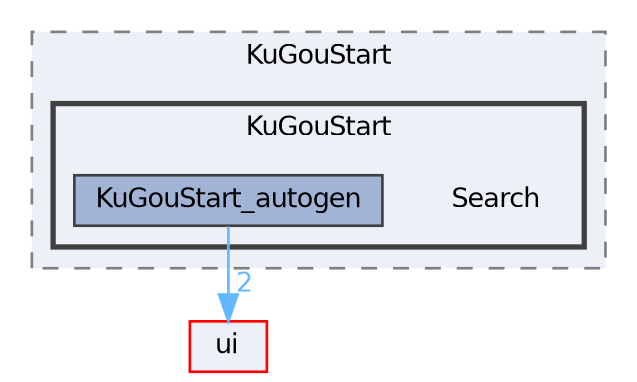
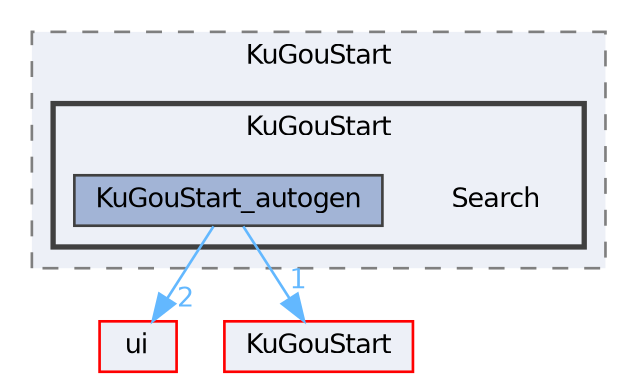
none -> (319, 347)
